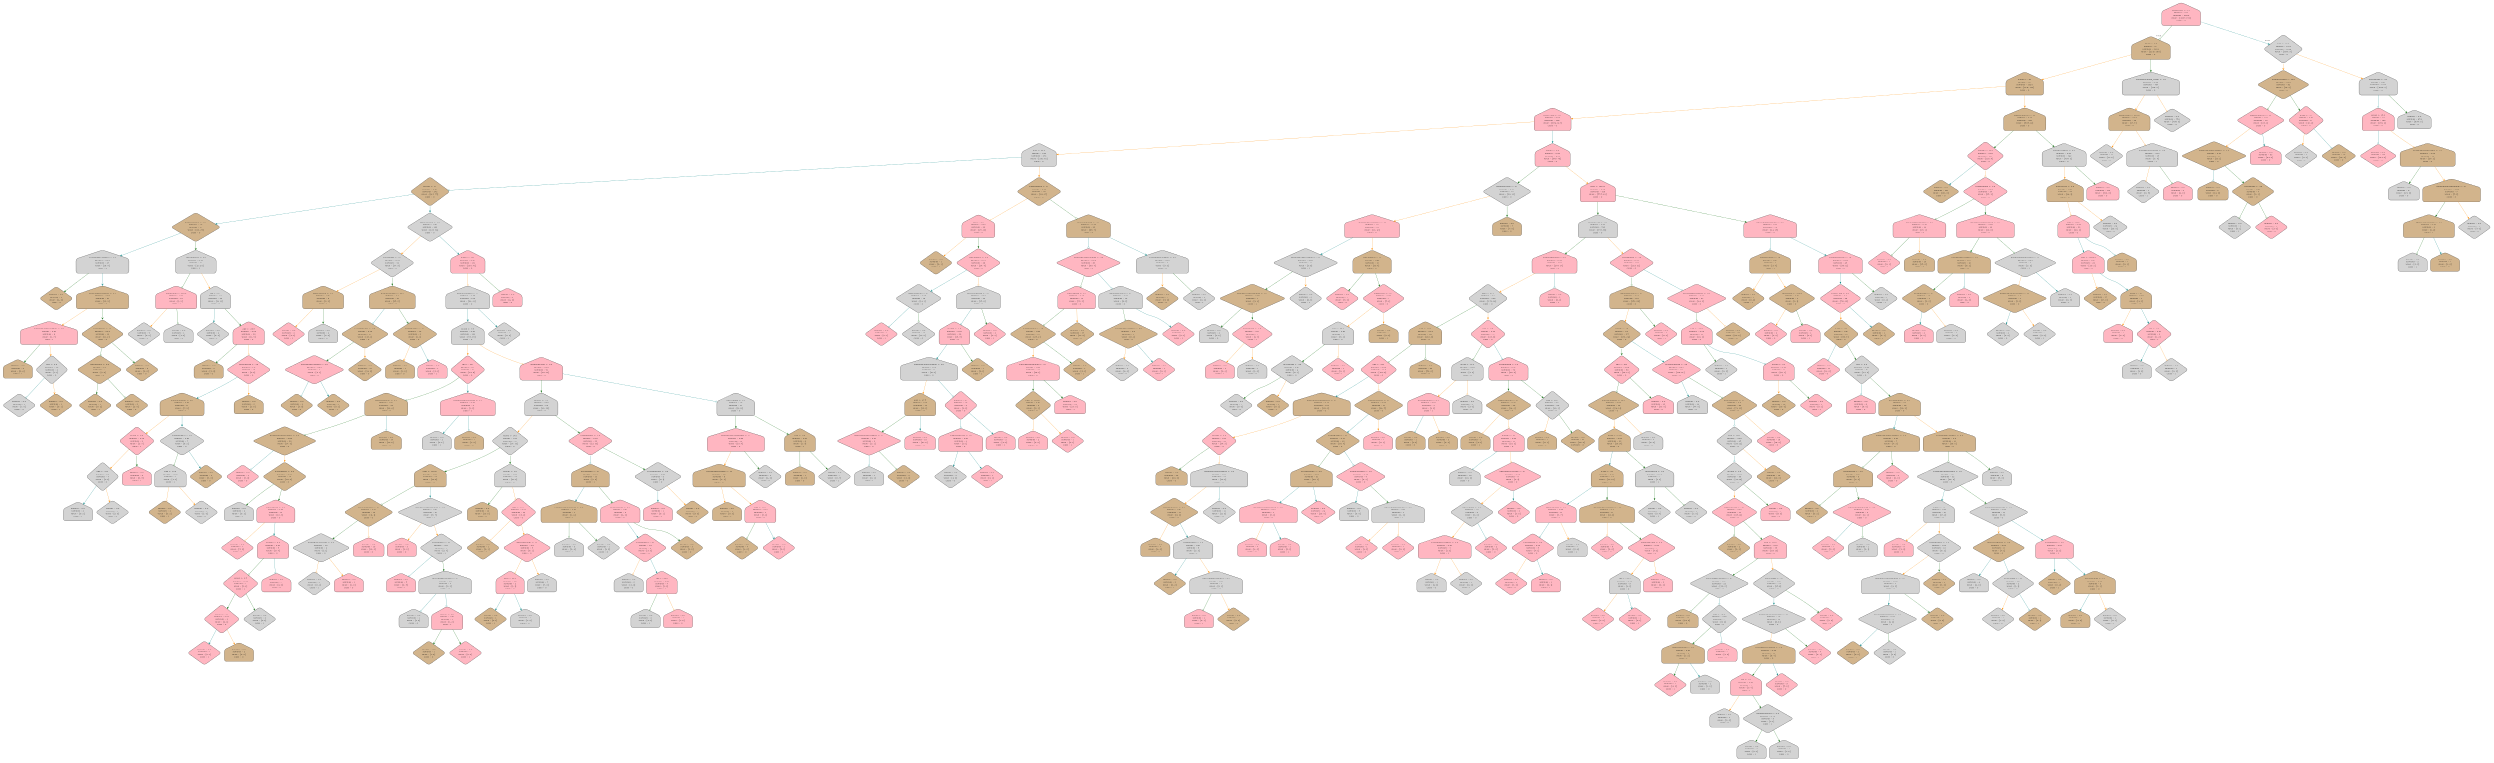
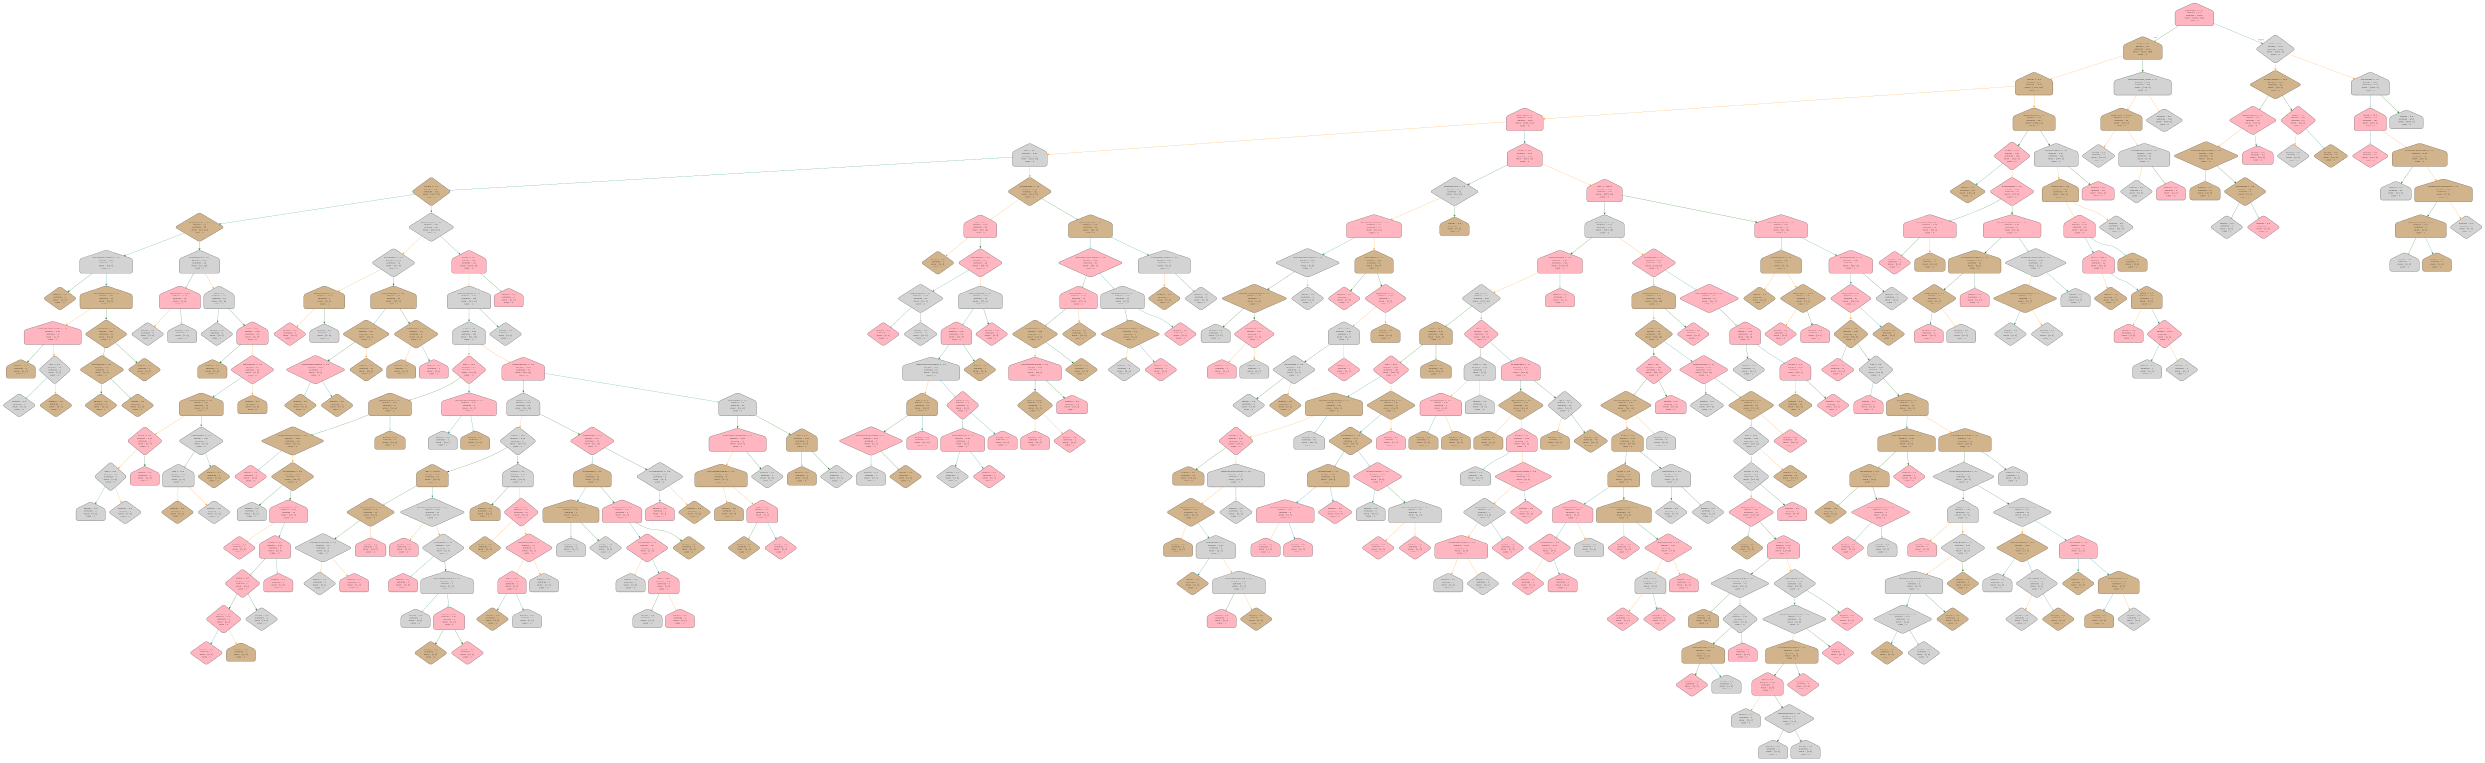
(1733, 334) -> none
(1692, 405) -> (1707, 405)
none -> (1309, 441)
